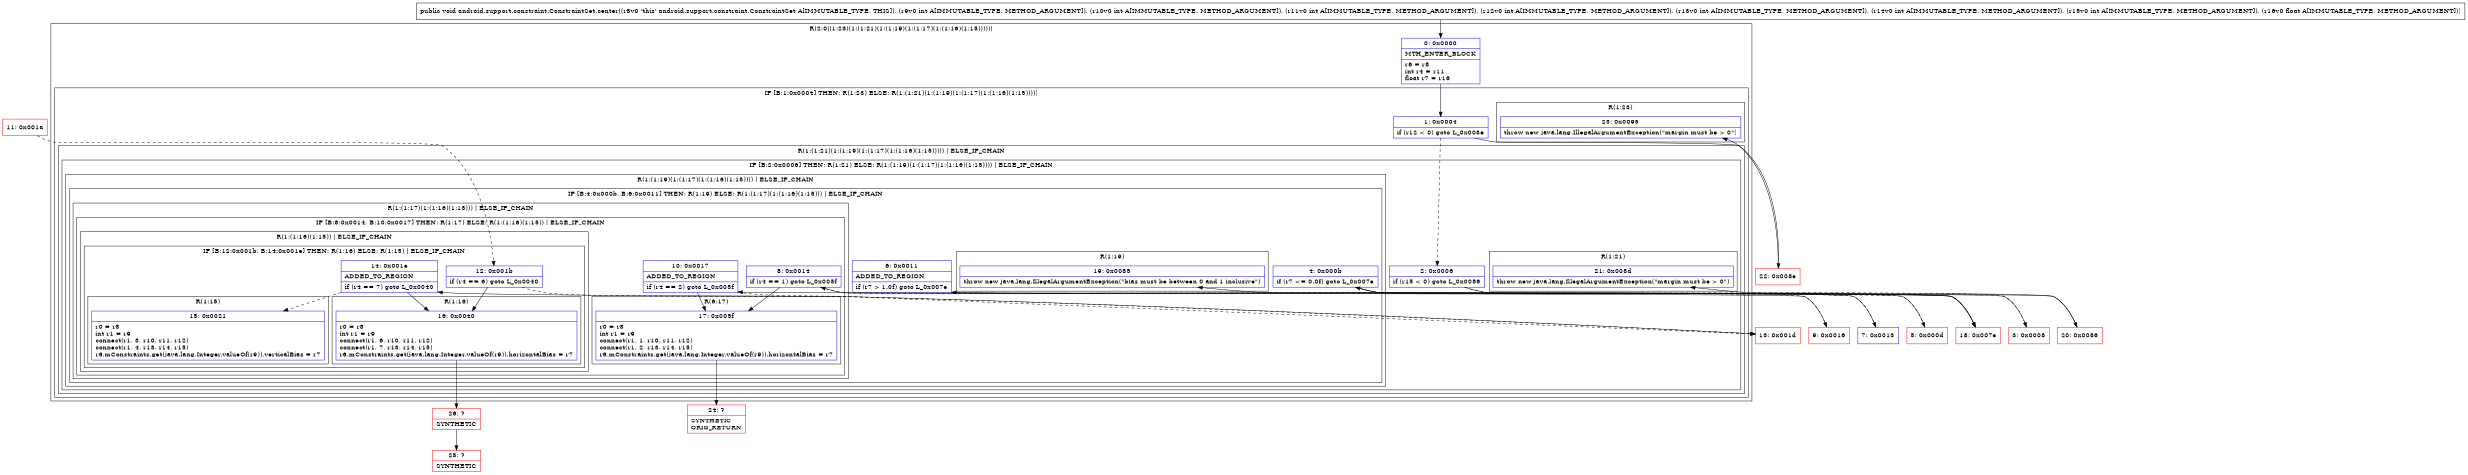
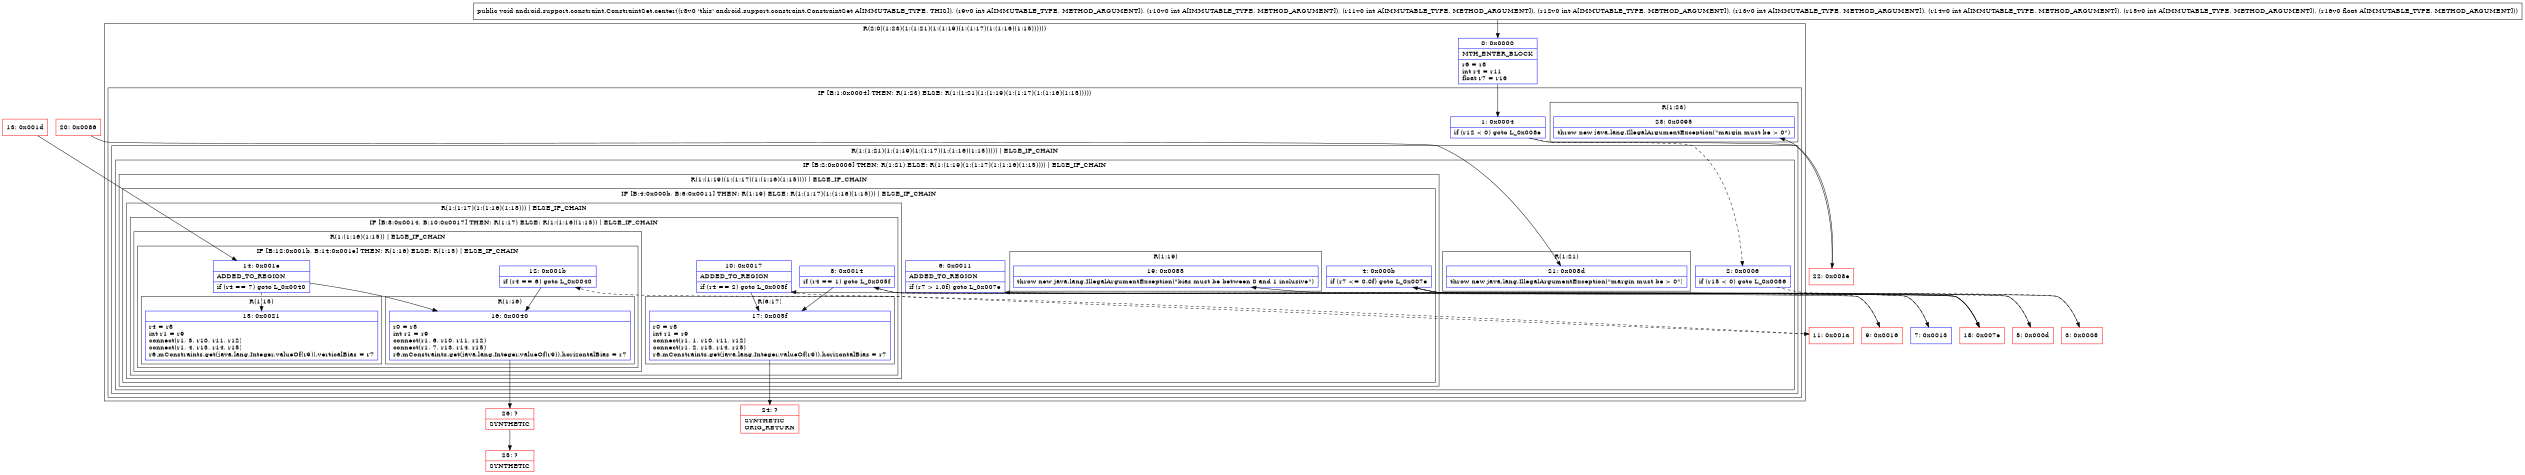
(1776, 294) -> none
(1136, 306) -> none
(1244, 313) -> (1298, 313)
(108, 327) -> (161, 327)
